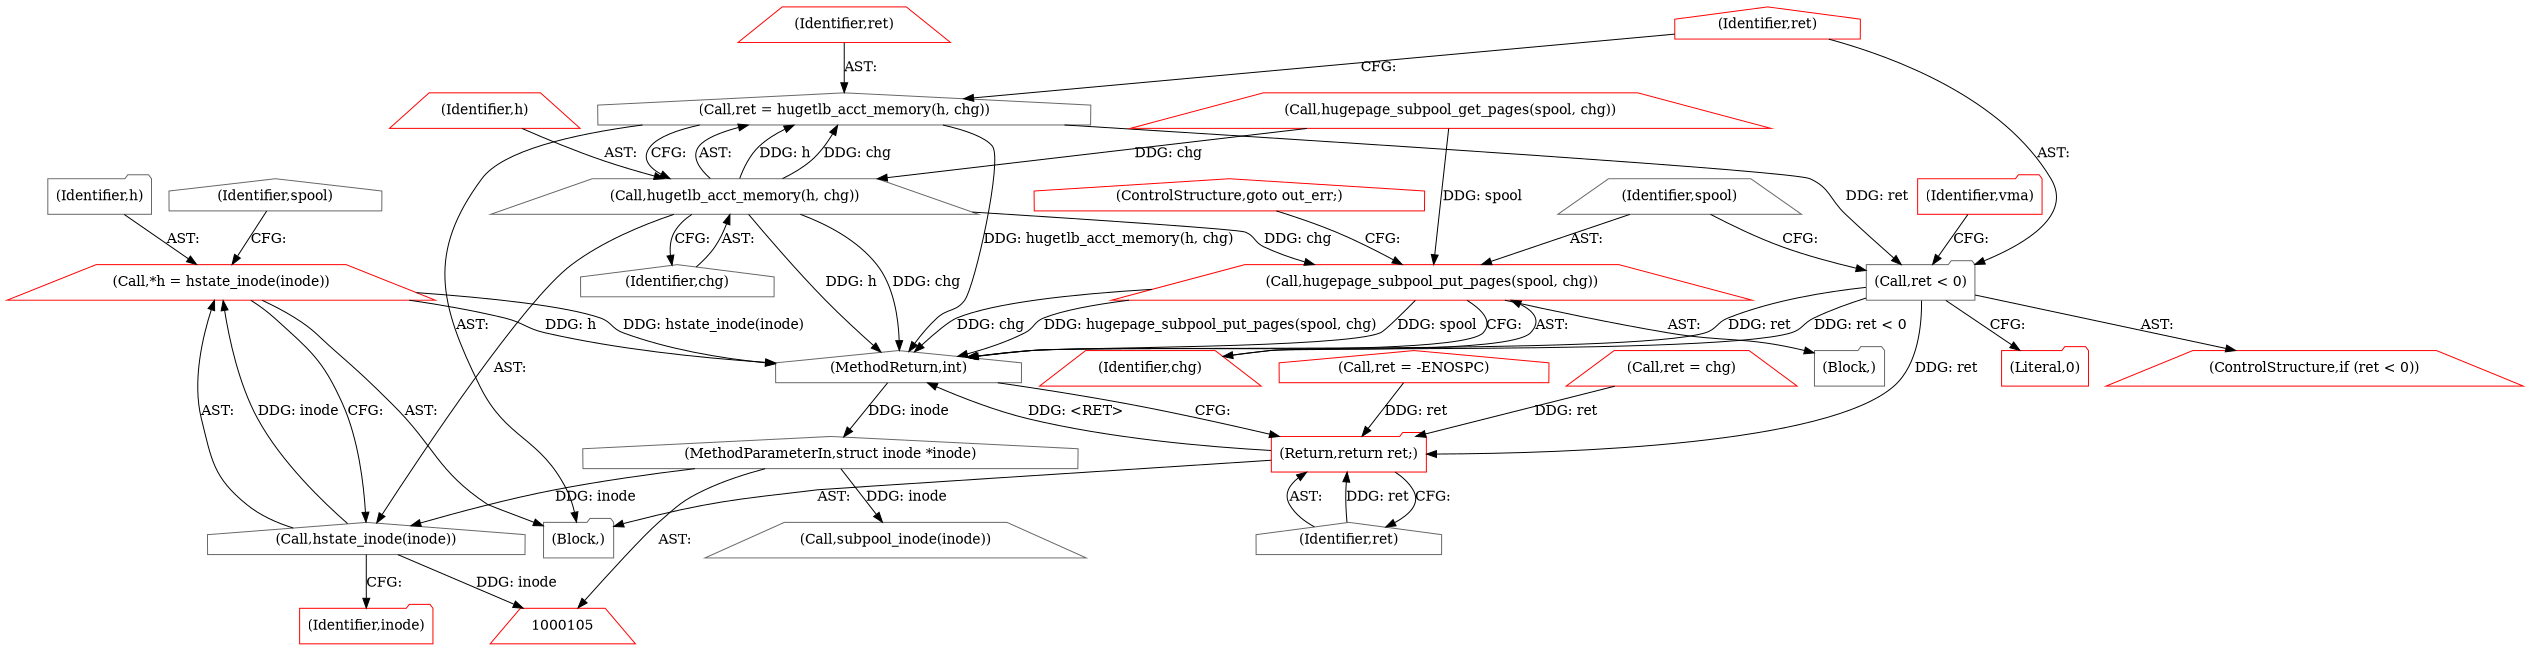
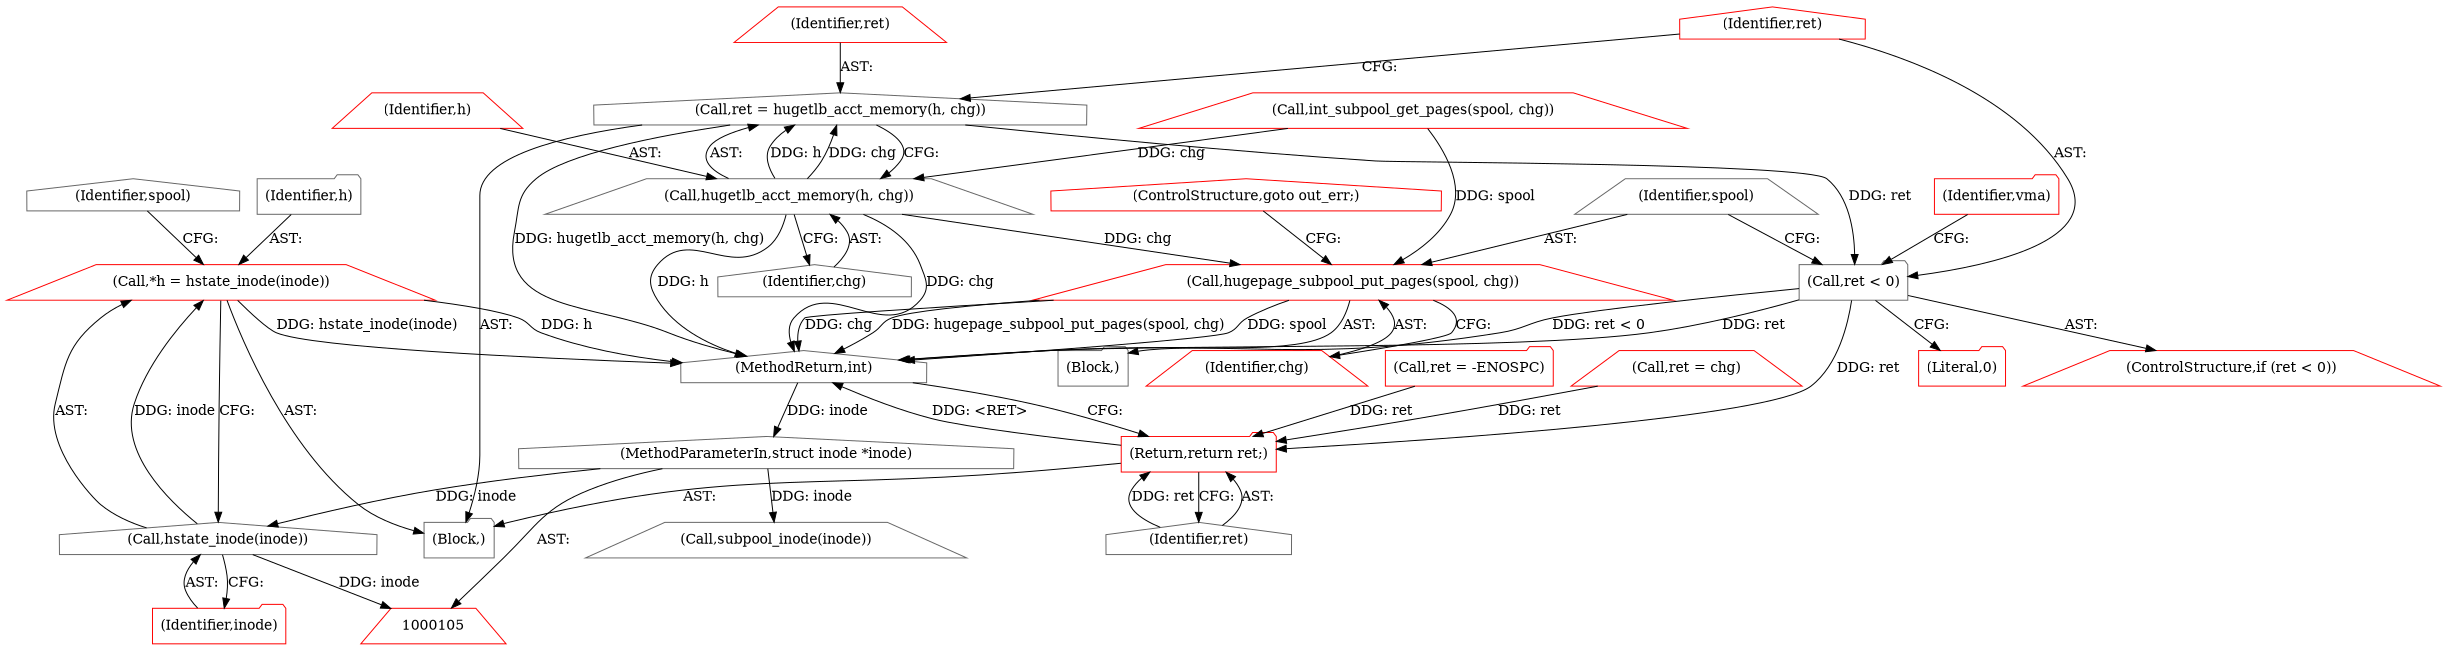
(1451, 111) -> (1413, 111)
(505, 339) -> (184, 586)
(1414, 368) -> (1469, 368)
